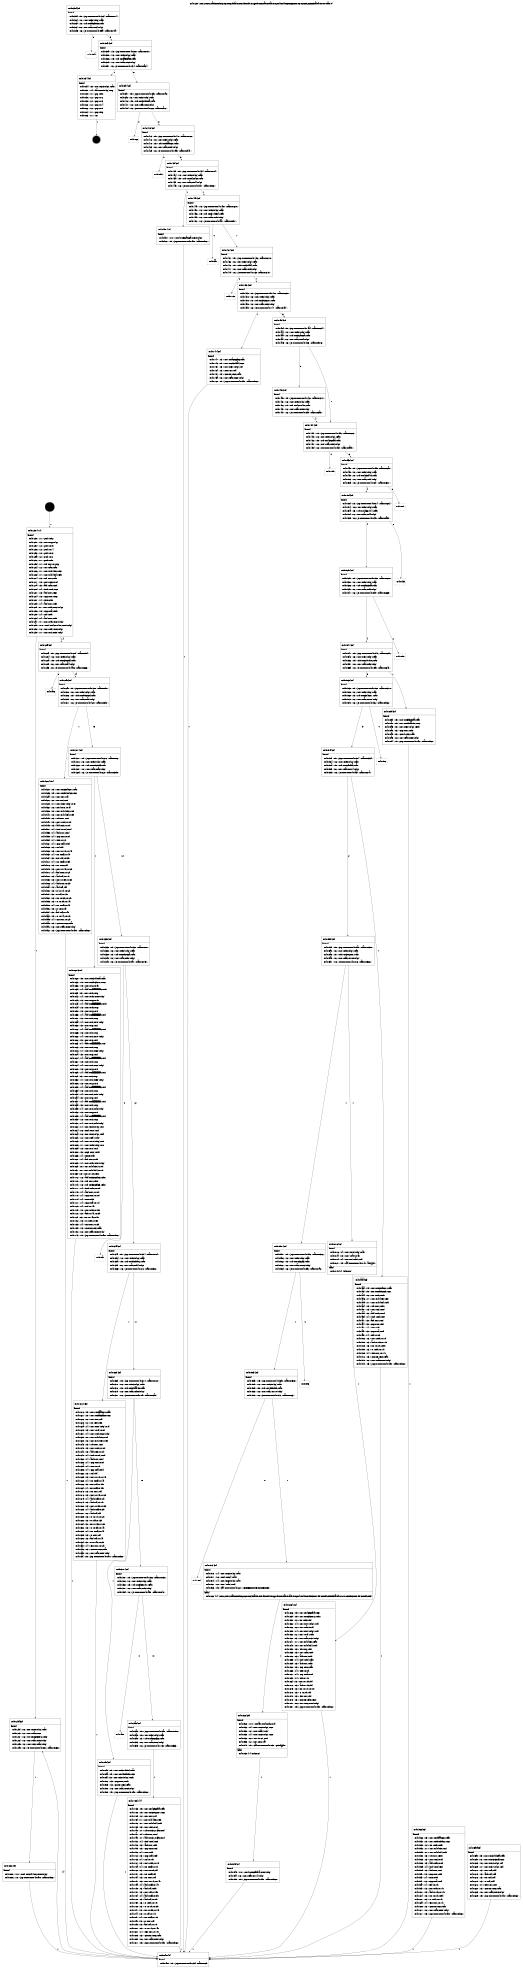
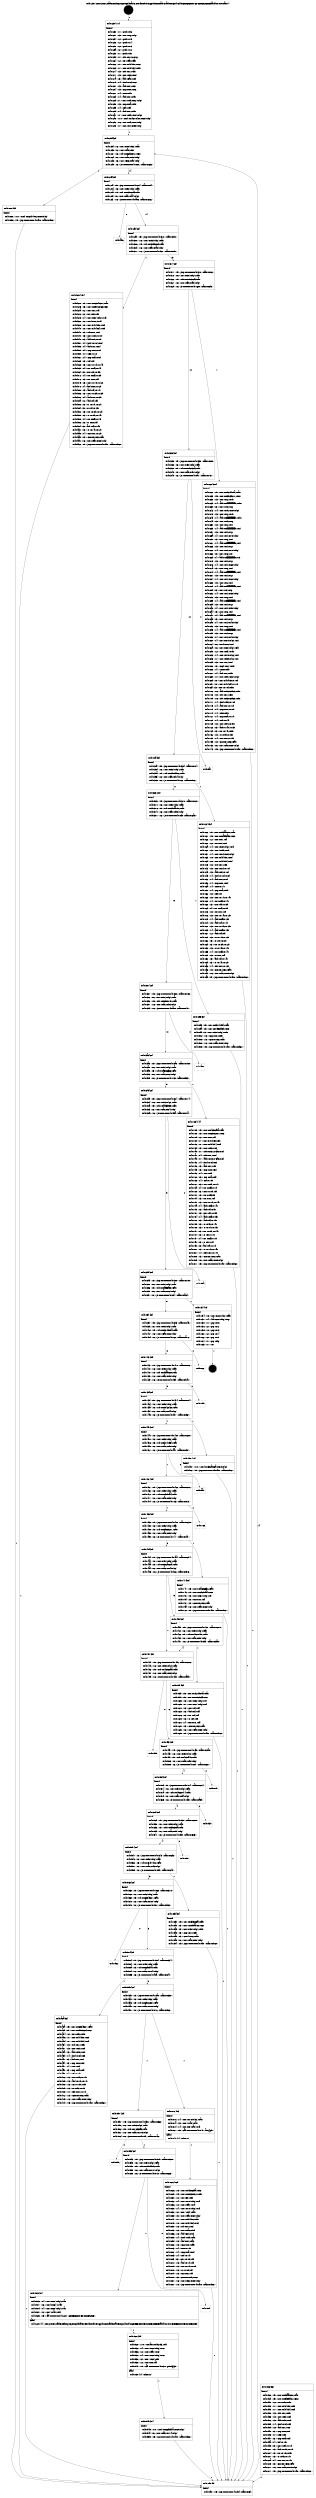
(61, 639) -> (129, 171)
none -> (166, 1084)
none -> (197, 1663)
